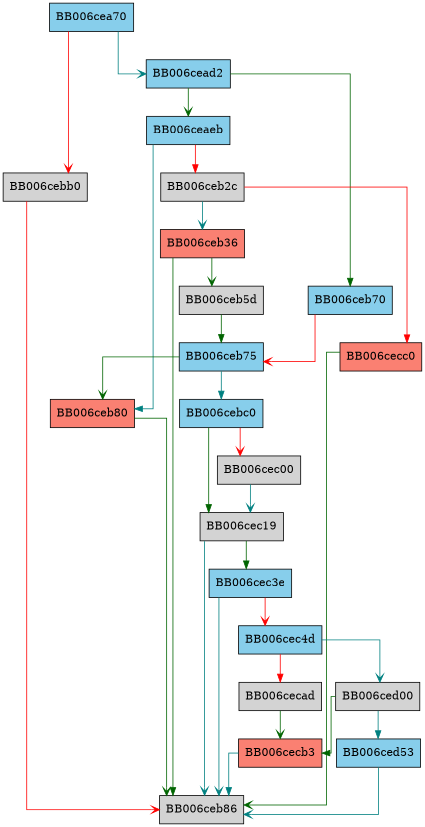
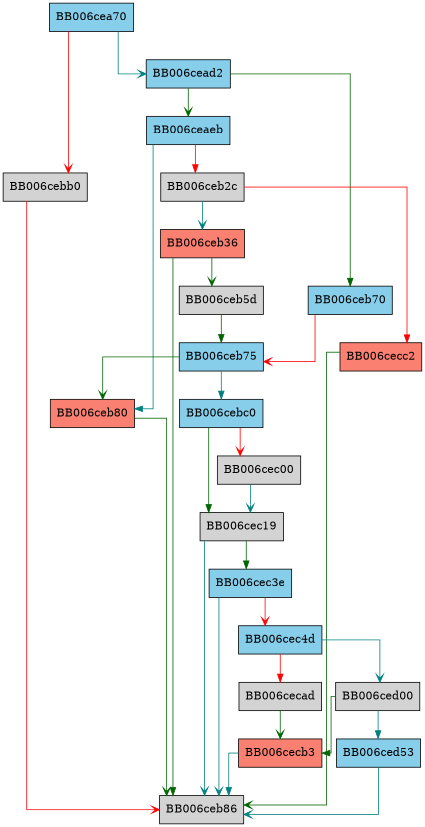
(381, 357) -> (381, 357)
